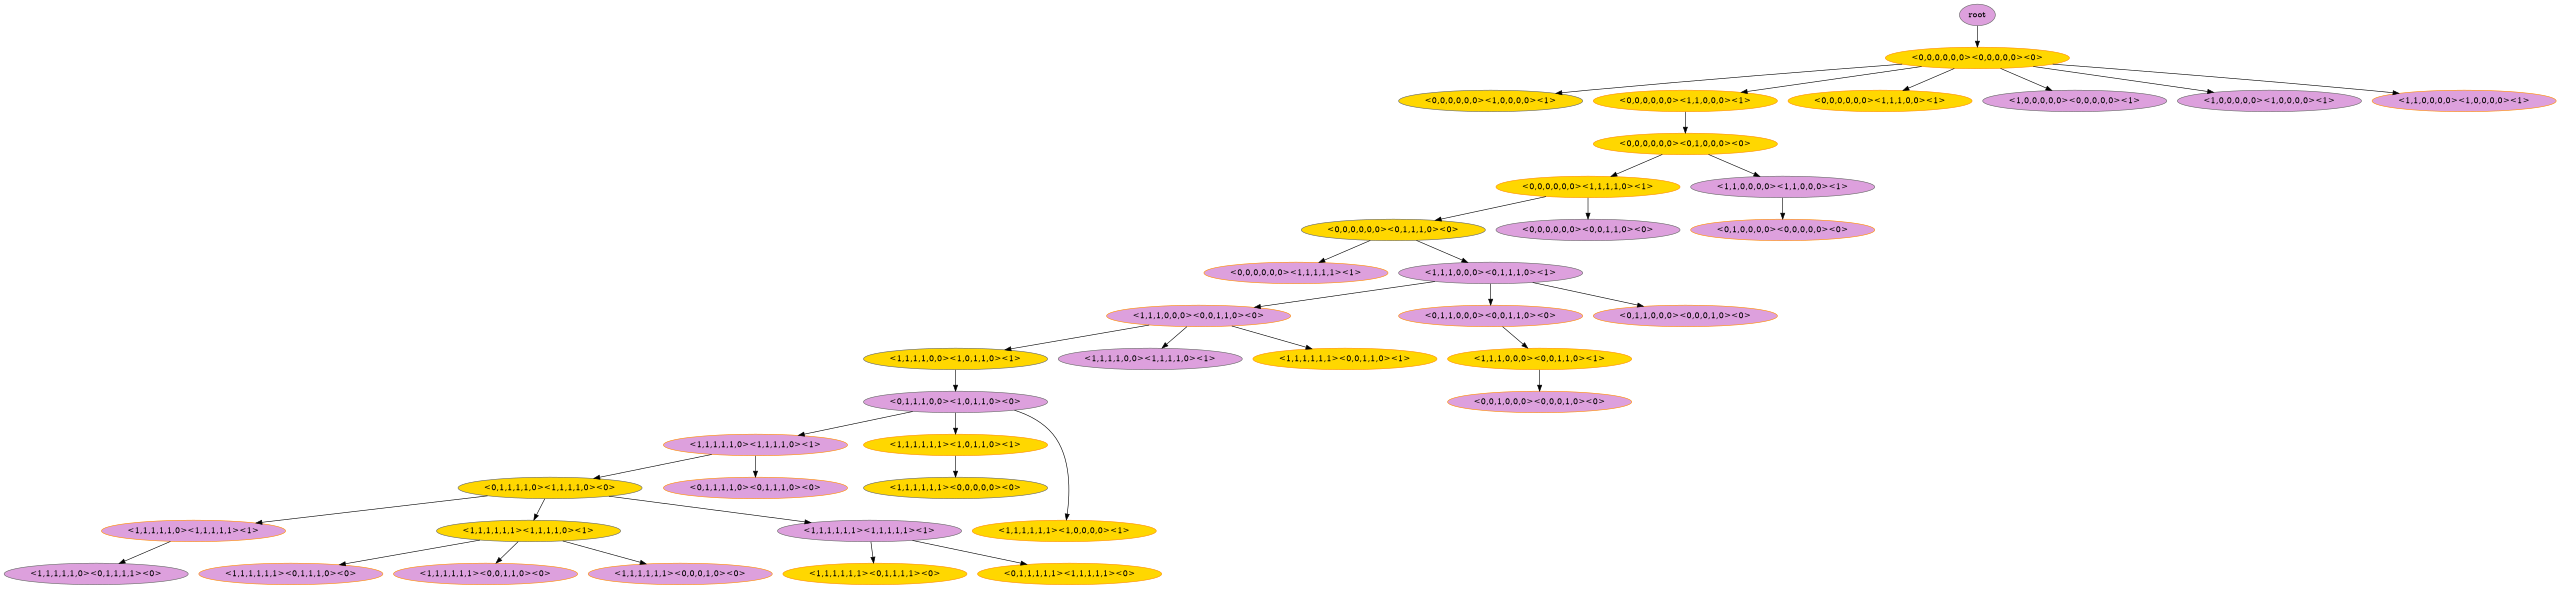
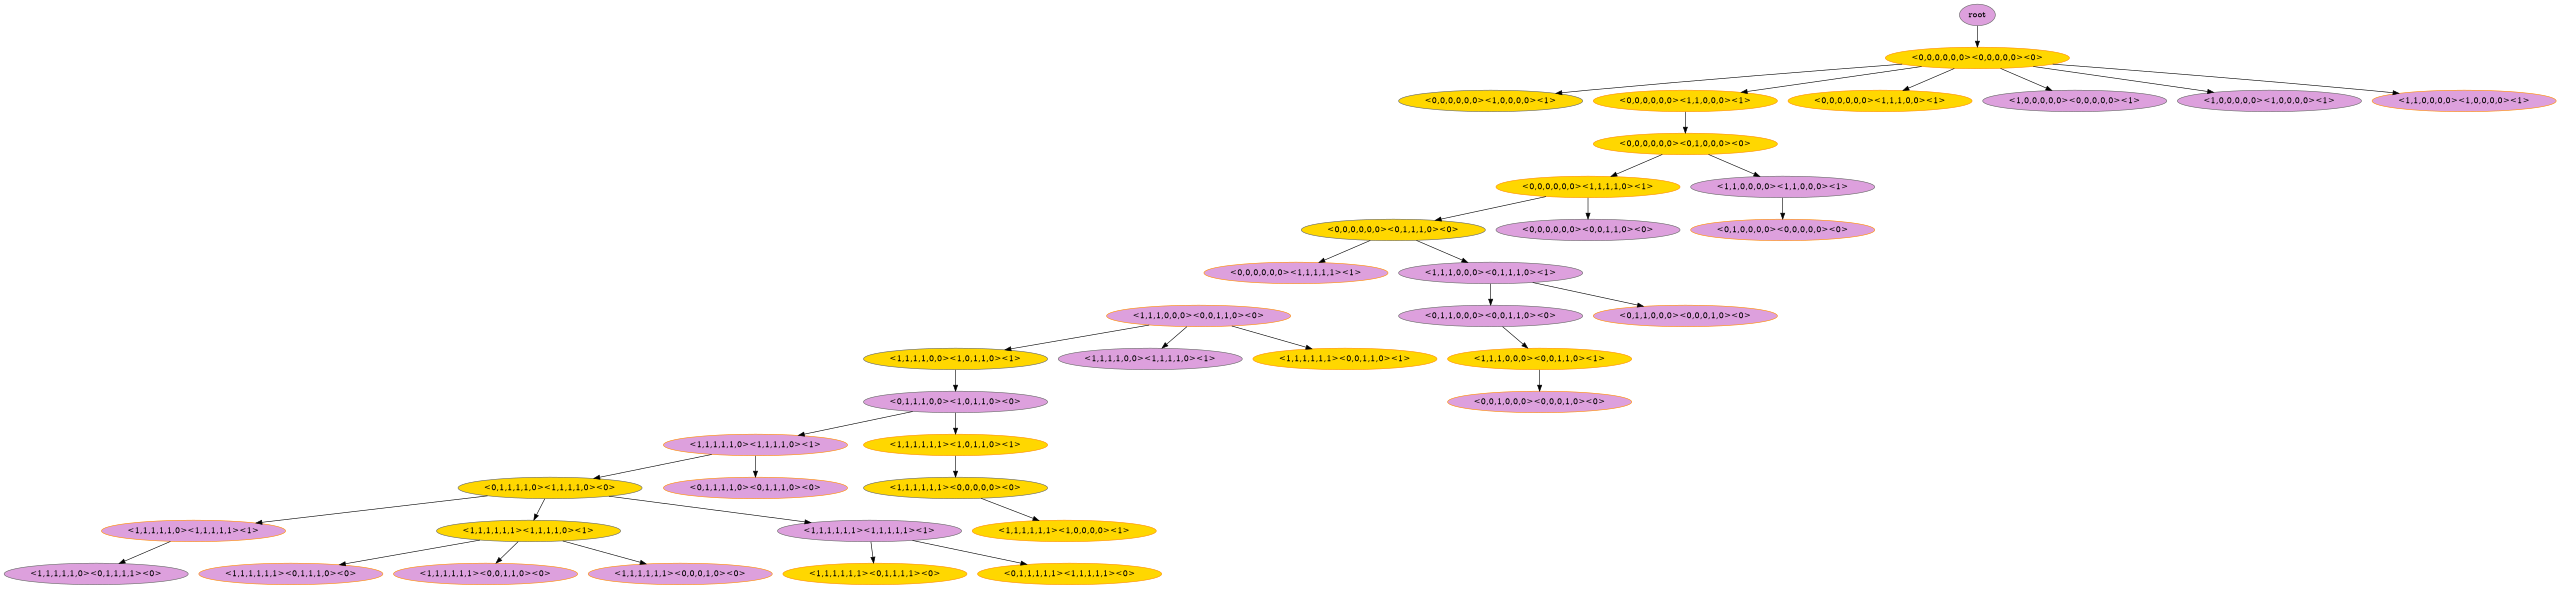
(1348, 294) -> none
(1491, 316) -> (1491, 316)
(1062, 450) -> (1007, 508)
